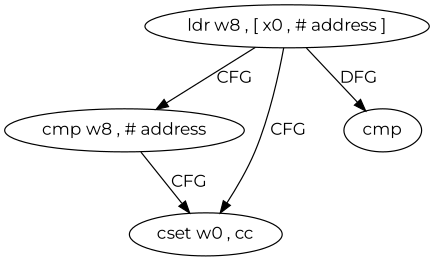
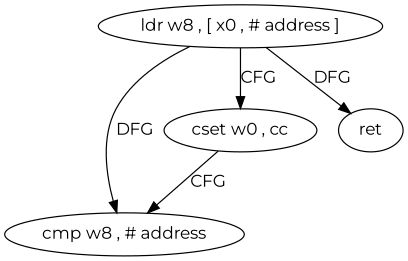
(234, 78) -> (135, 130)
(383, 130) -> (371, 130)
(161, 178) -> (187, 178)
